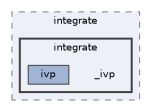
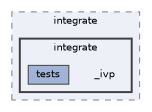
(49, 75) -> (49, 75)
